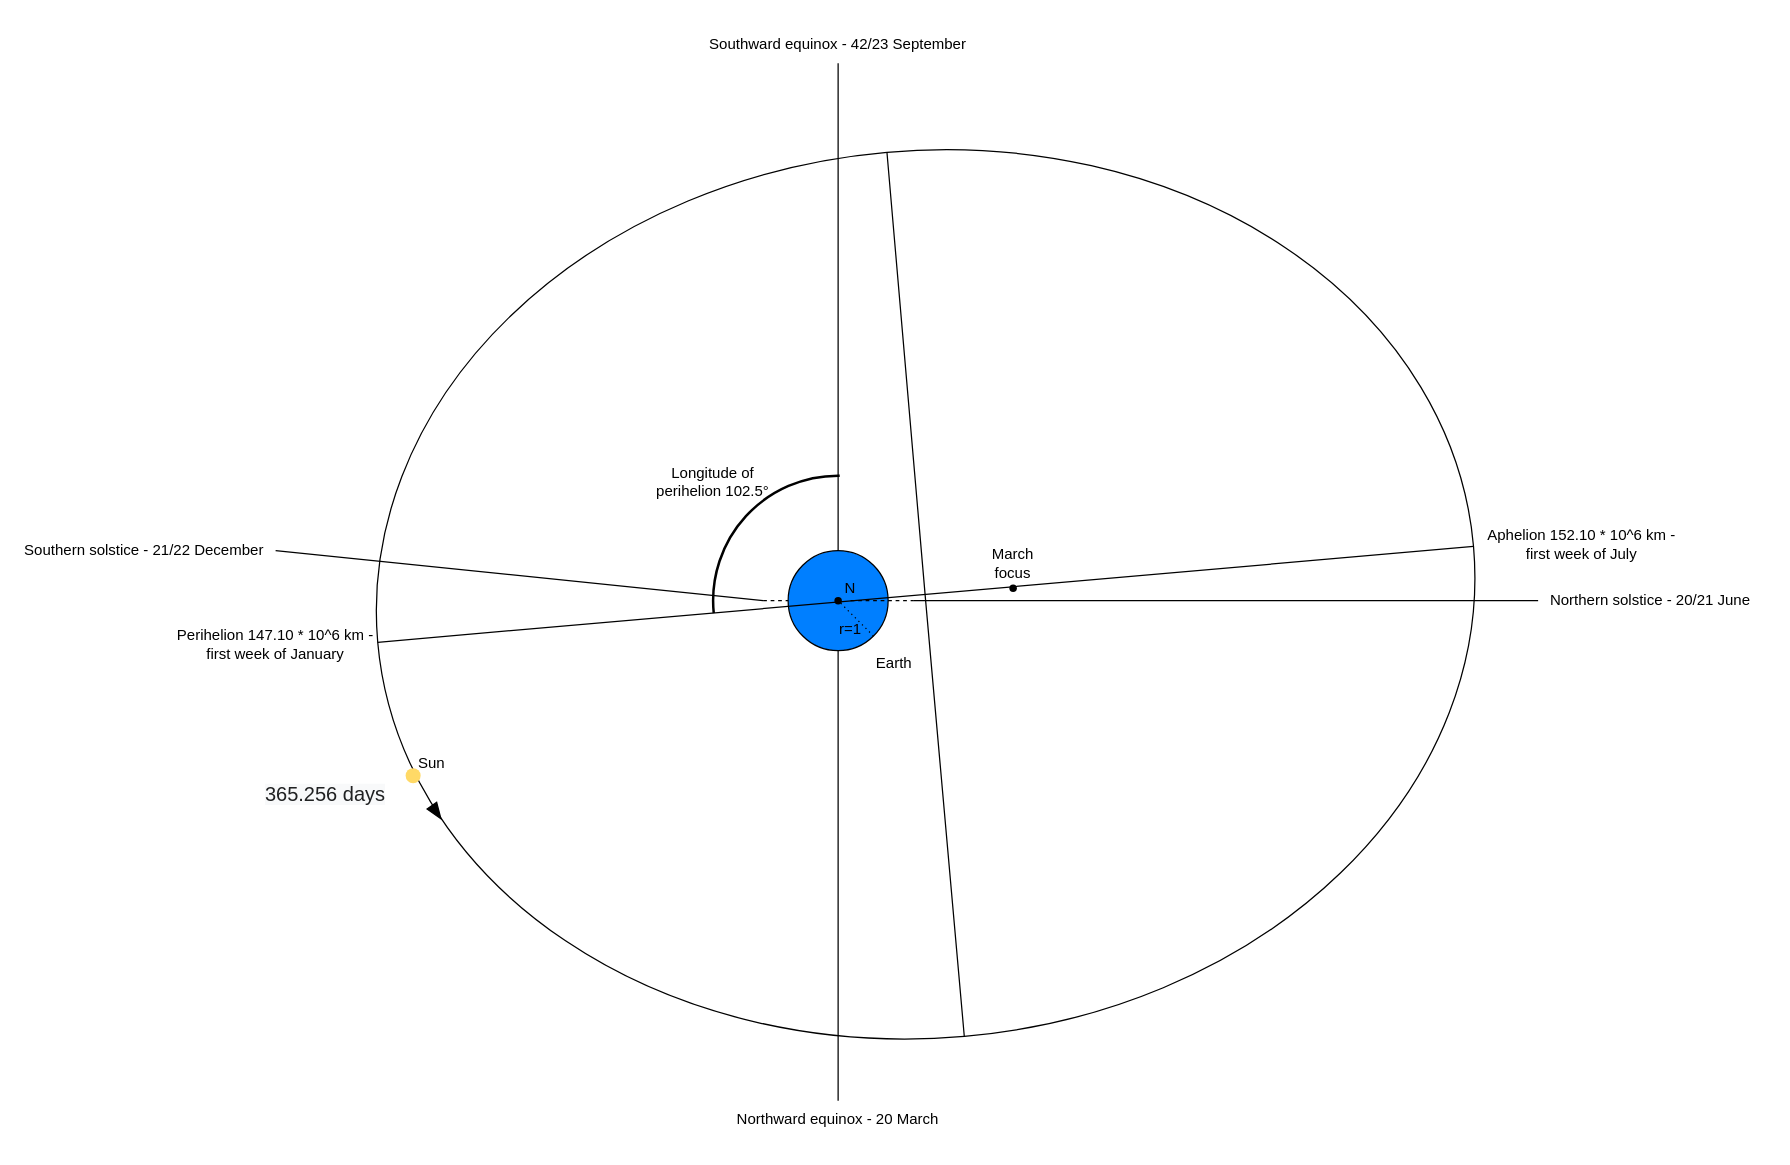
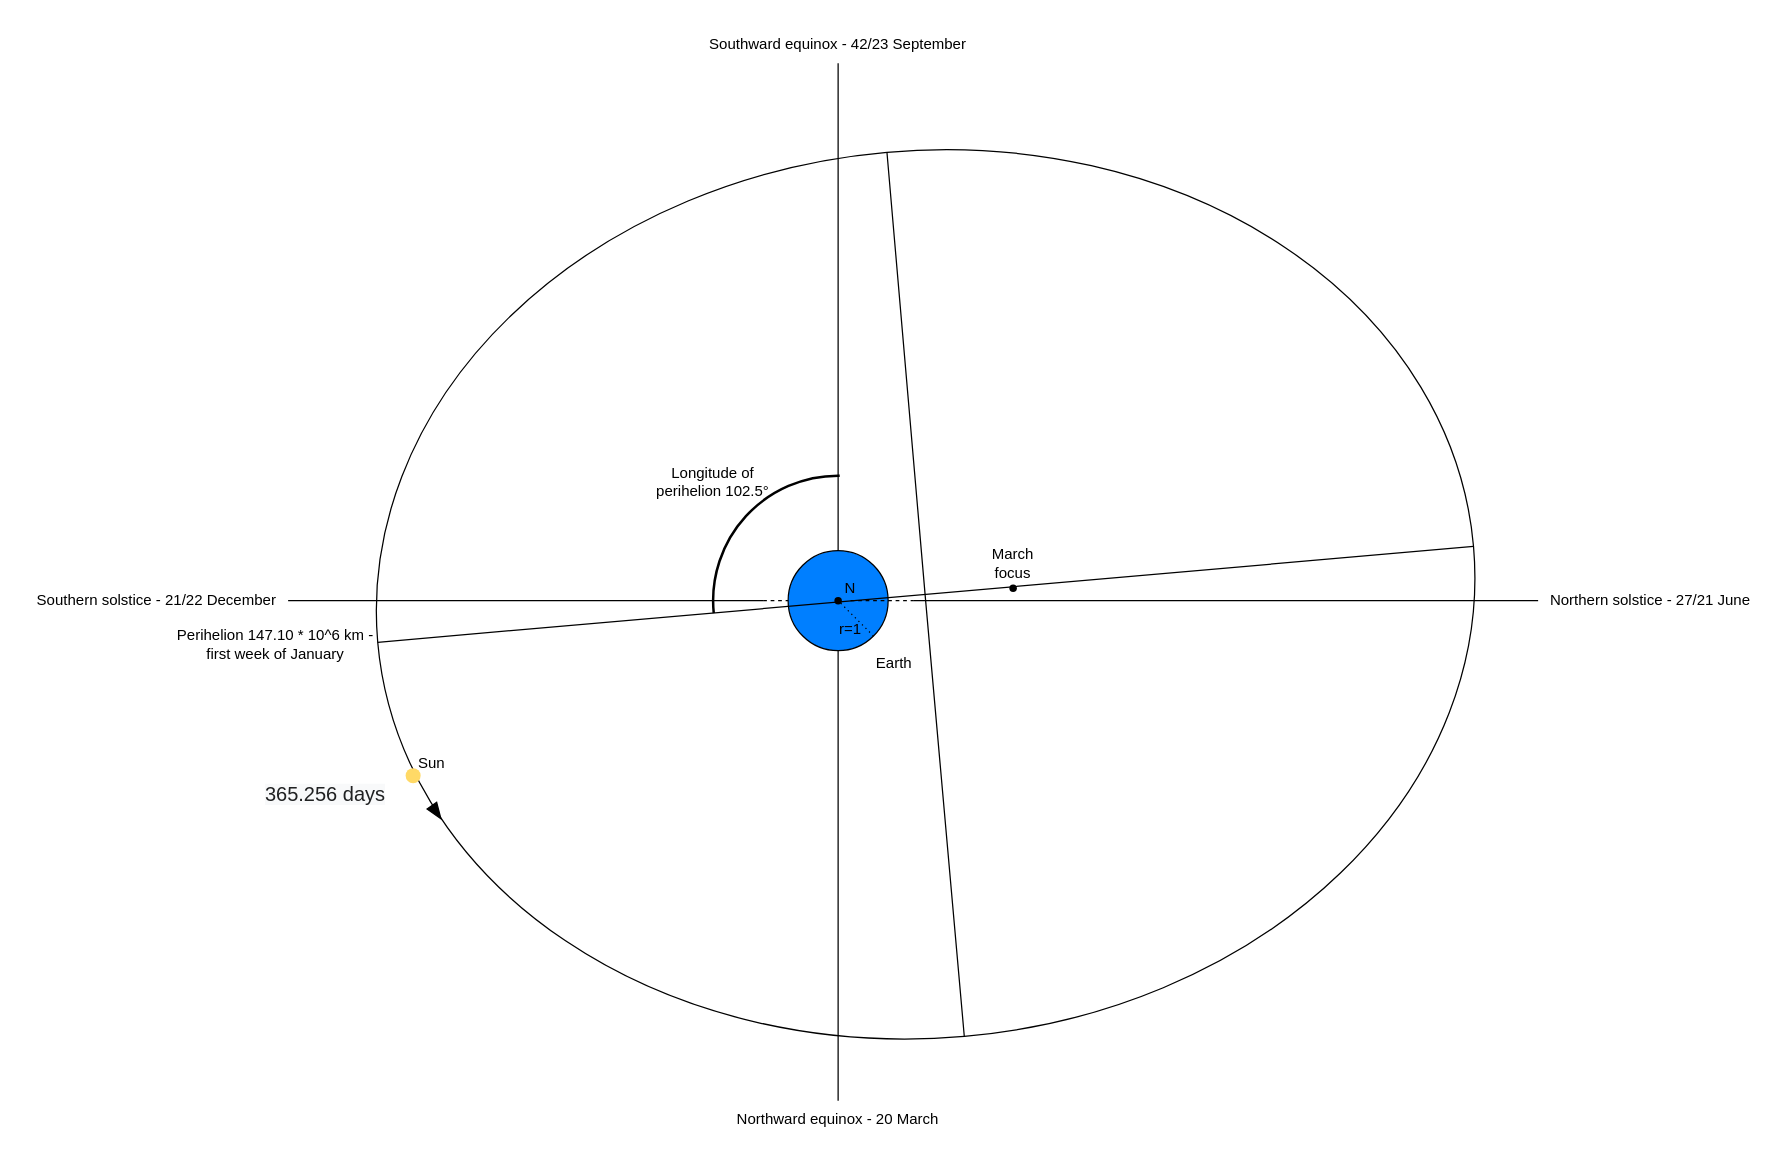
(1582, 544) -> none
(144, 551) -> (157, 601)
(1651, 601) -> (1651, 601)
